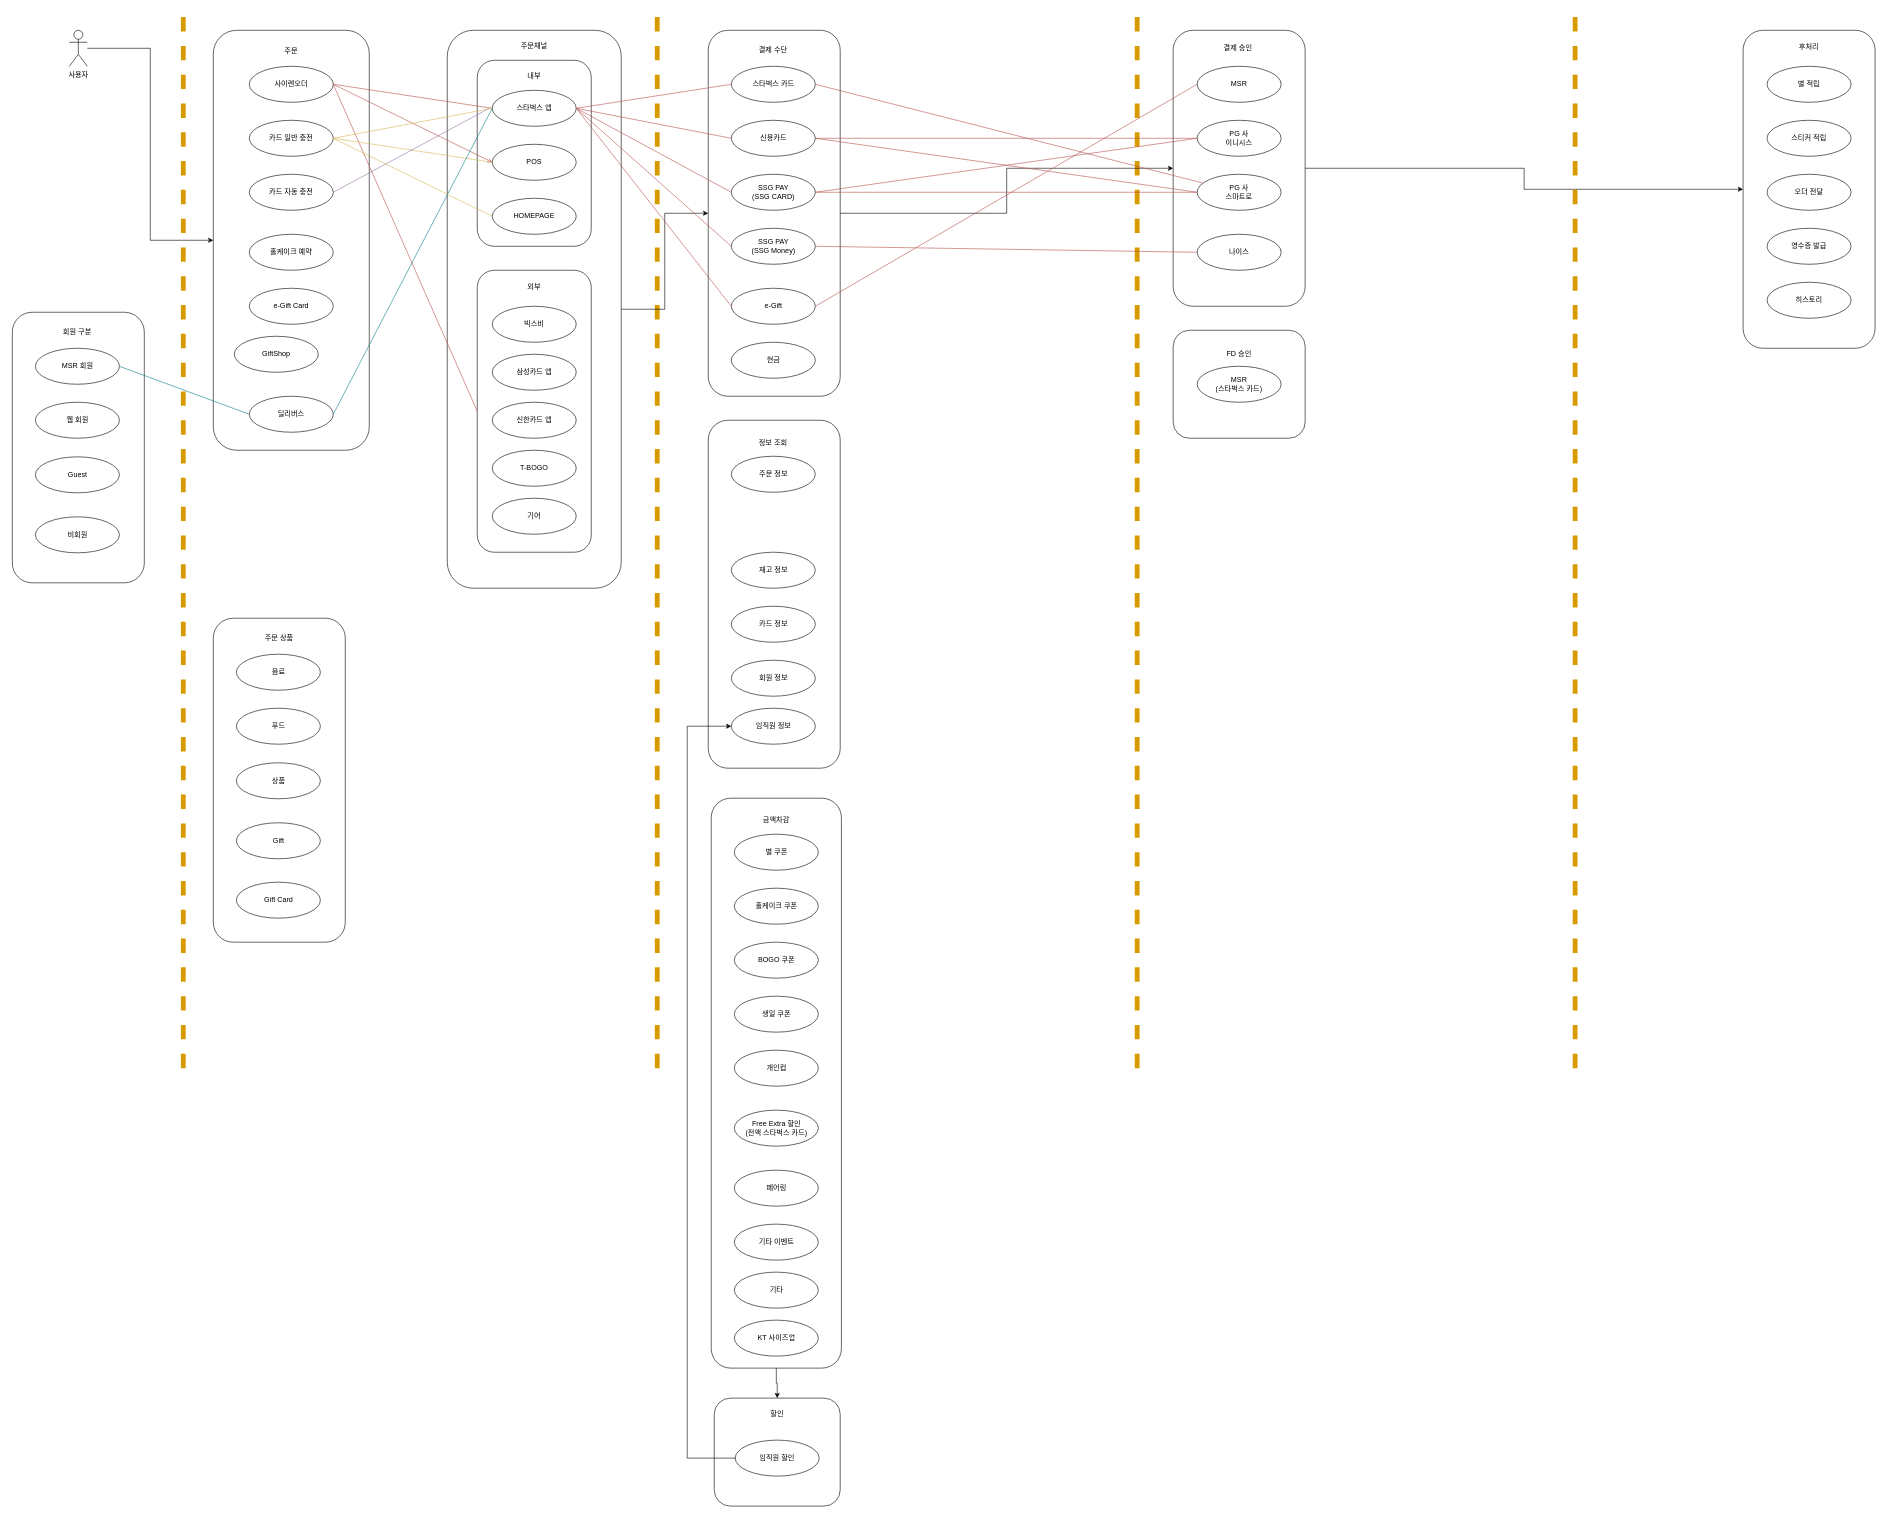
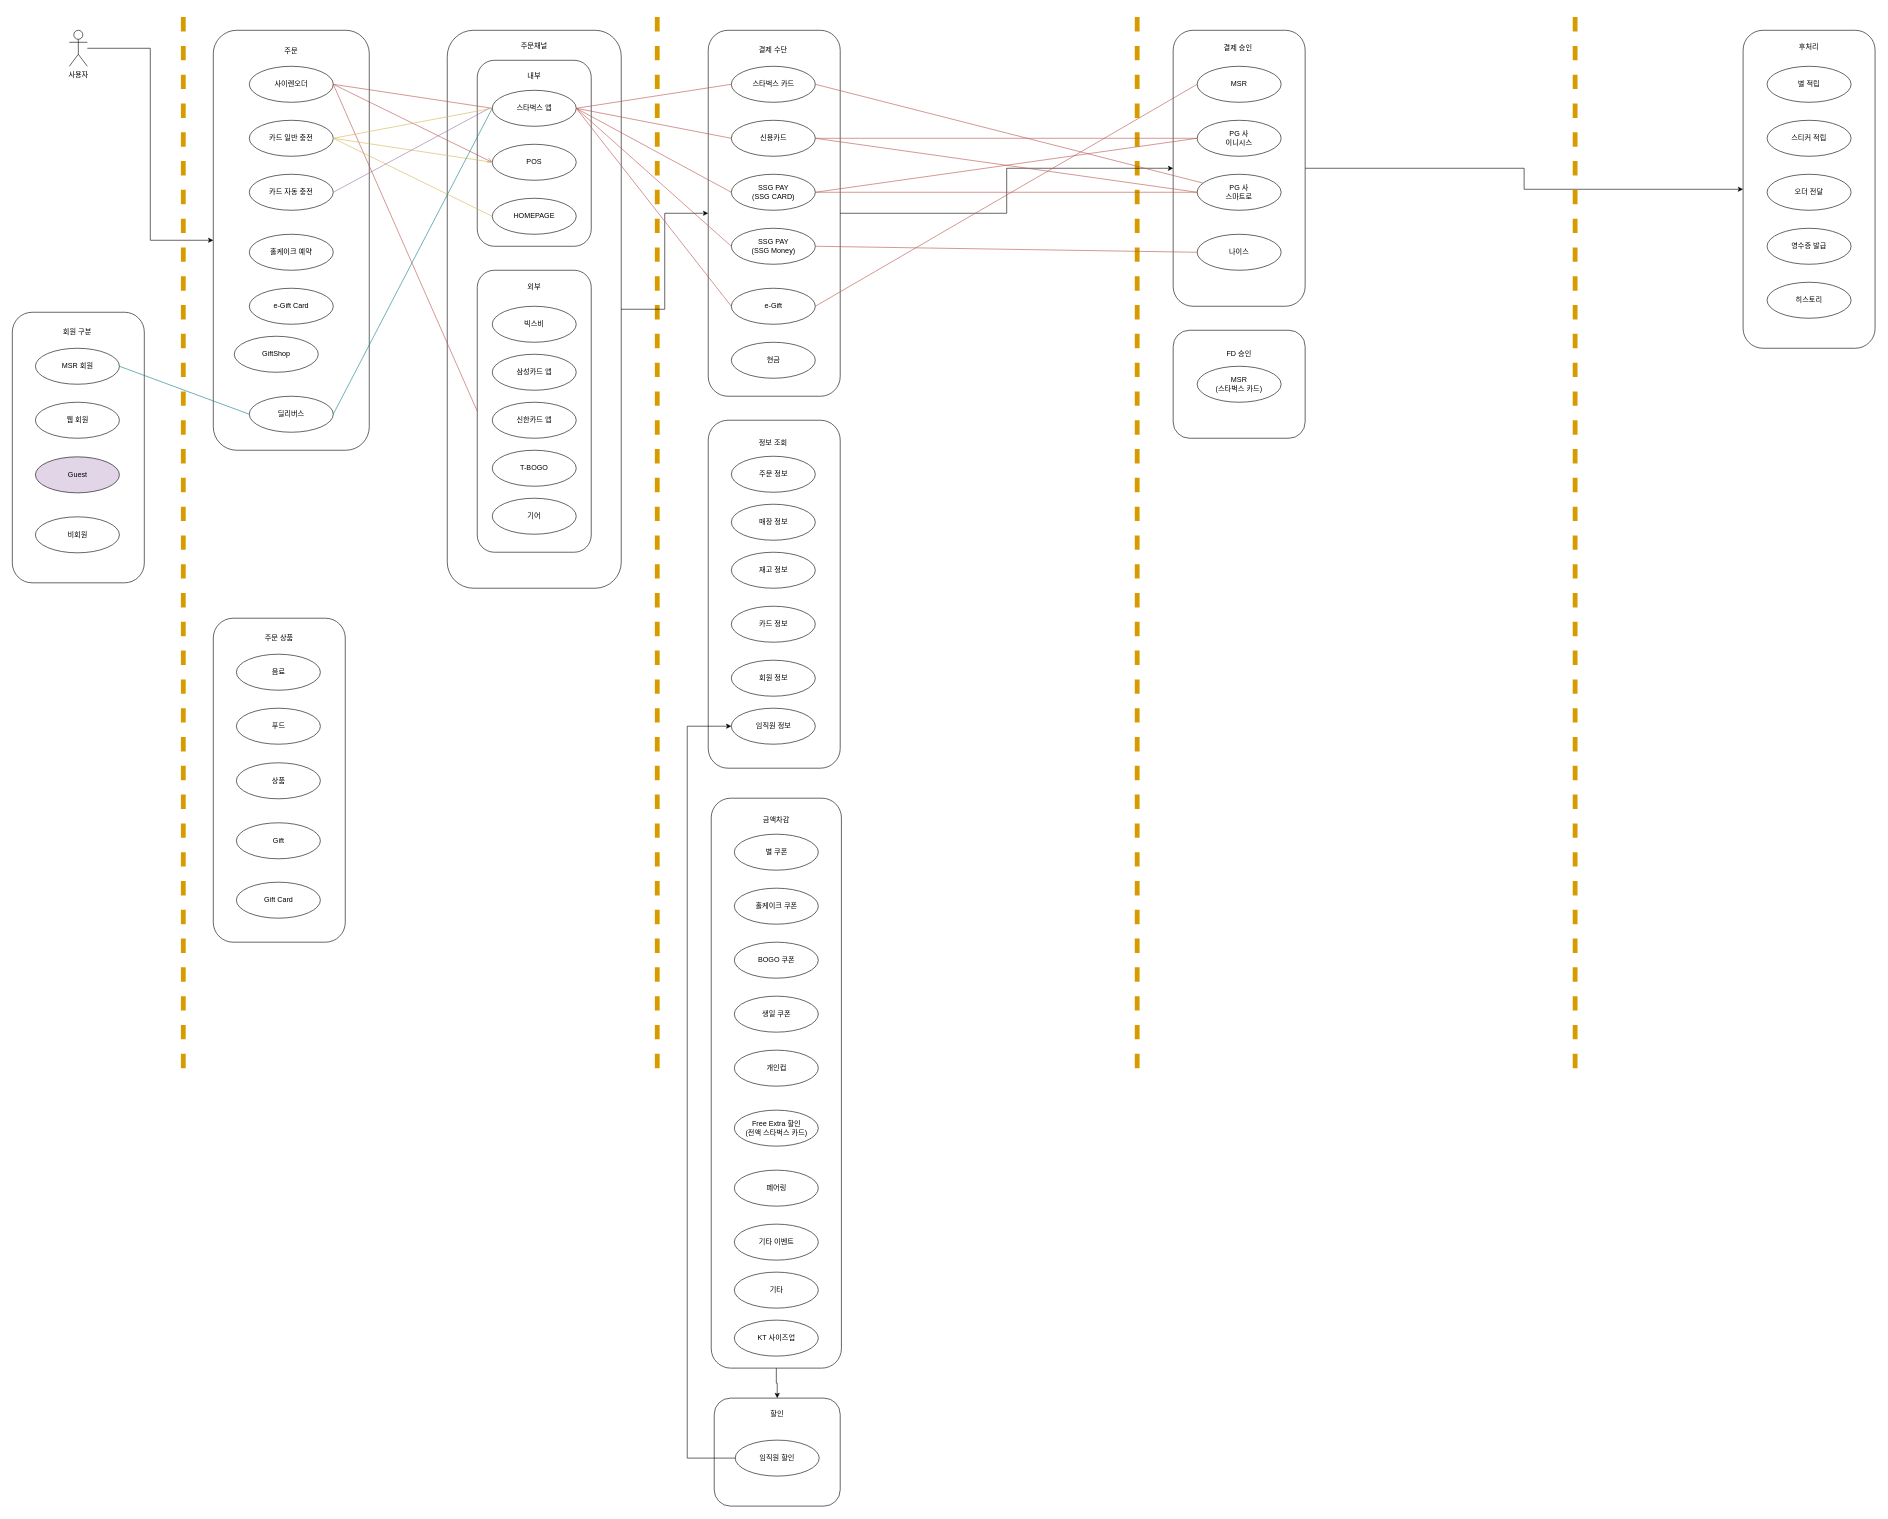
(77, 475) -> (77, 475)
none -> (773, 522)
